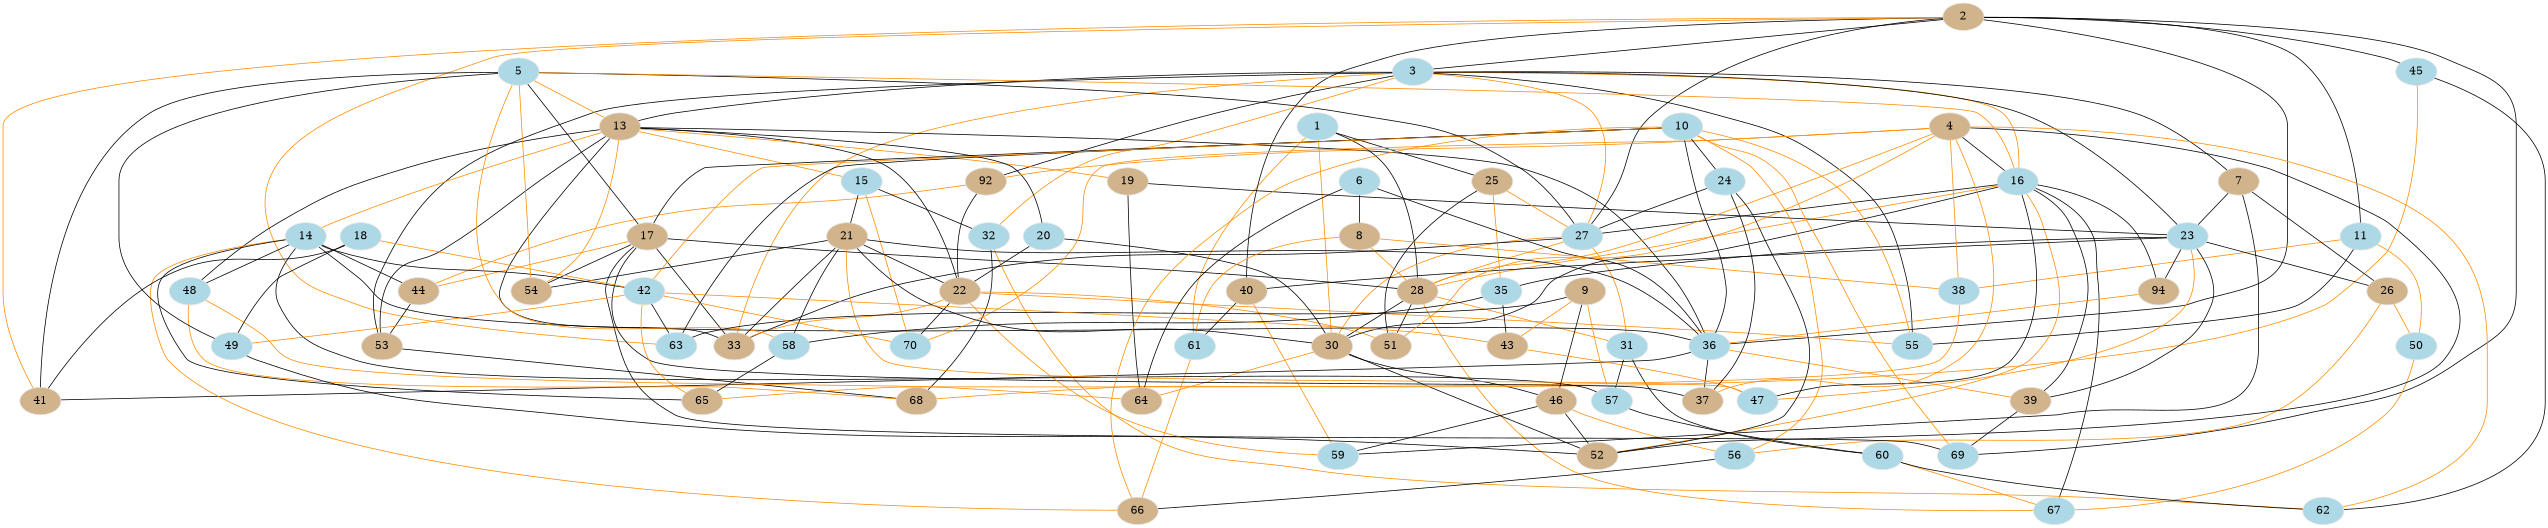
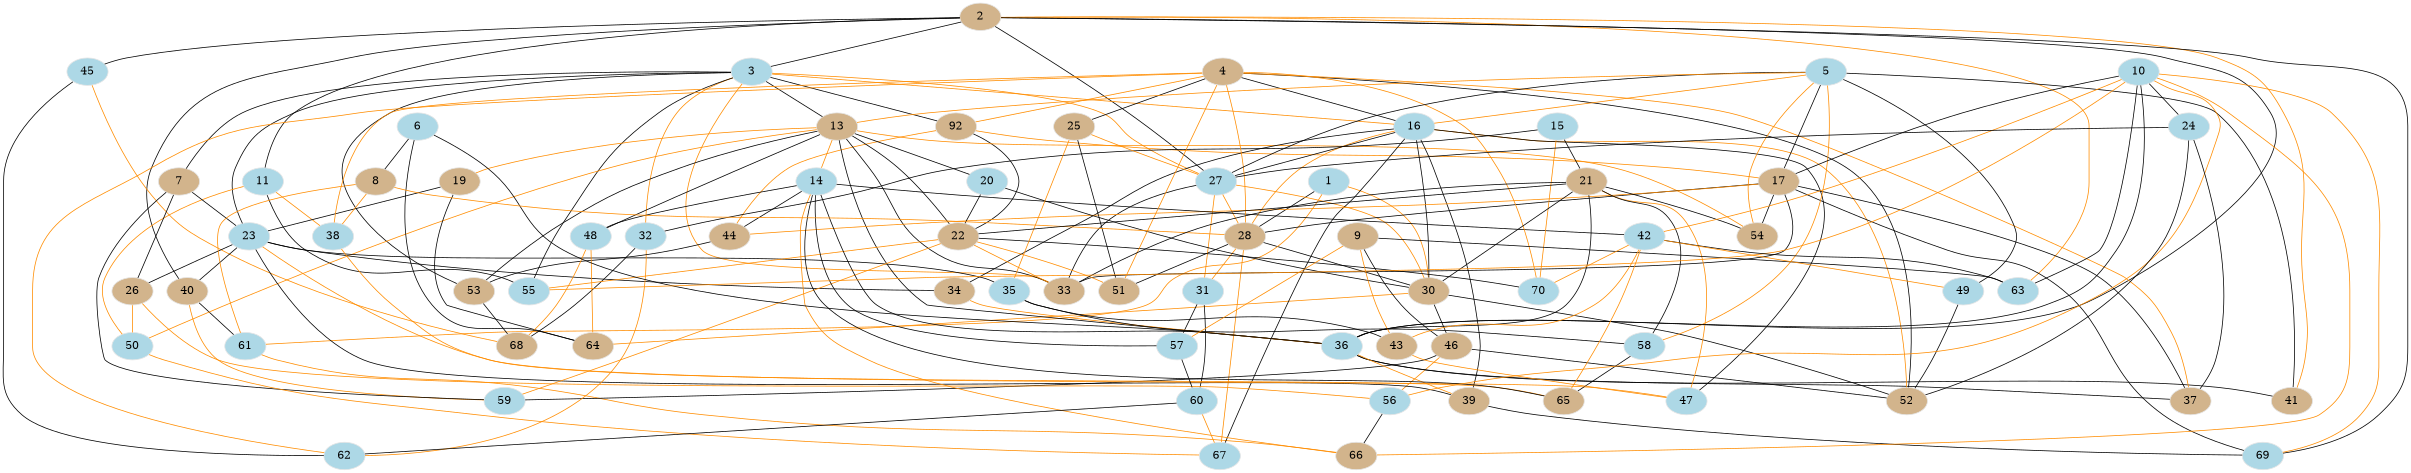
(741, 154) -> (476, 209)
none -> (1367, 155)
(1426, 160) -> (1174, 90)
(361, 236) -> none
(2159, 291) -> (954, 291)
